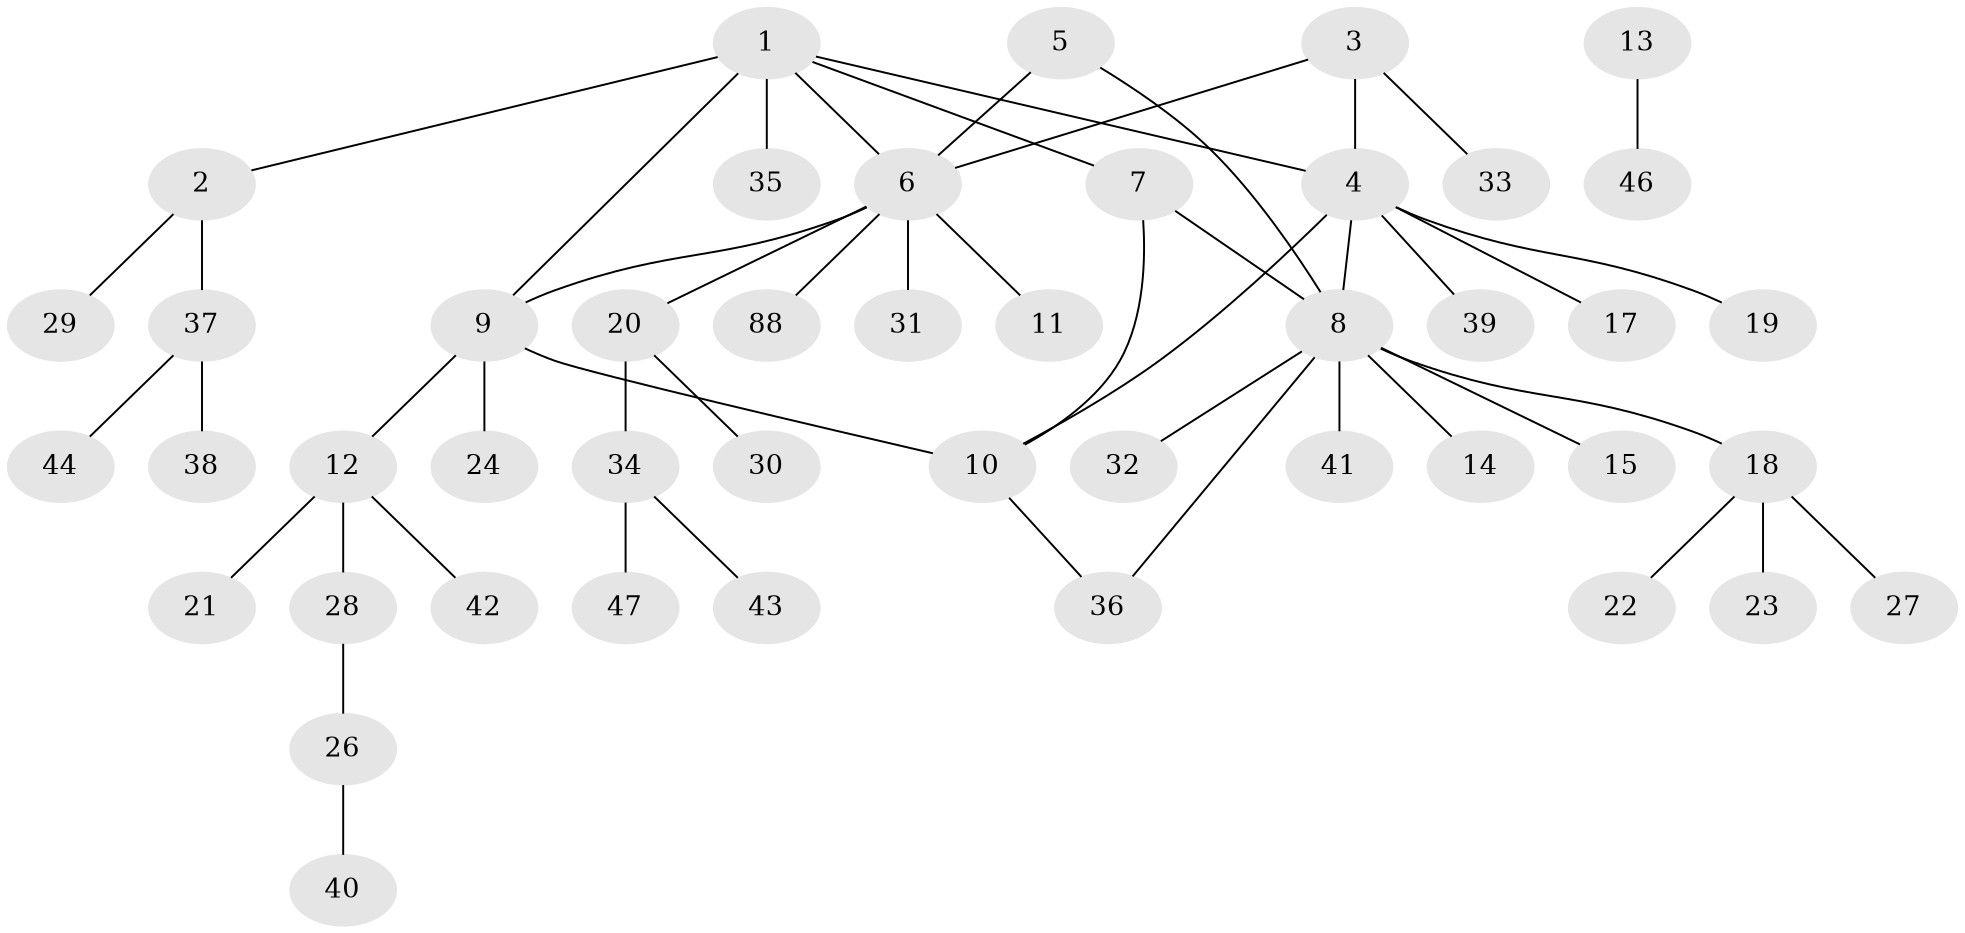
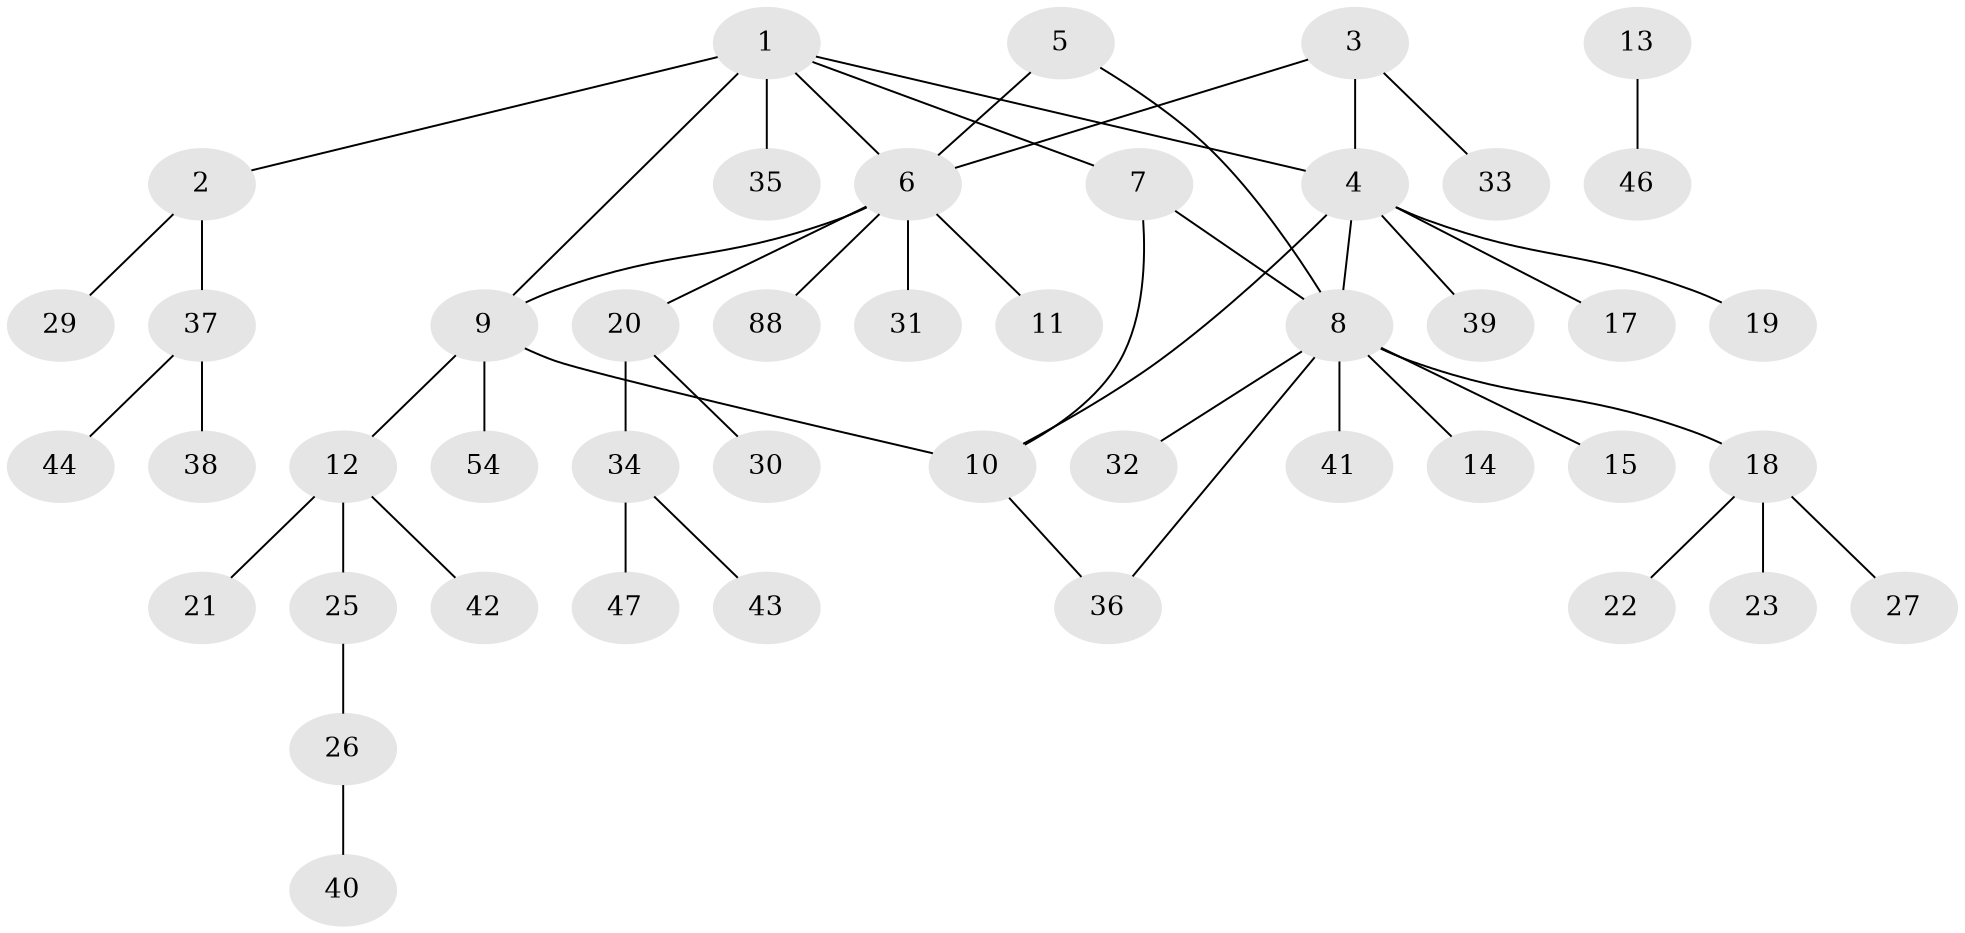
(484, 467) -> (484, 467)
(343, 608) -> (343, 608)
